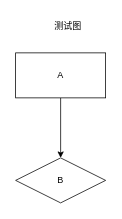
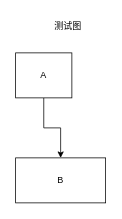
(60, 75) -> (44, 75)
(60, 180) -> (60, 180)
